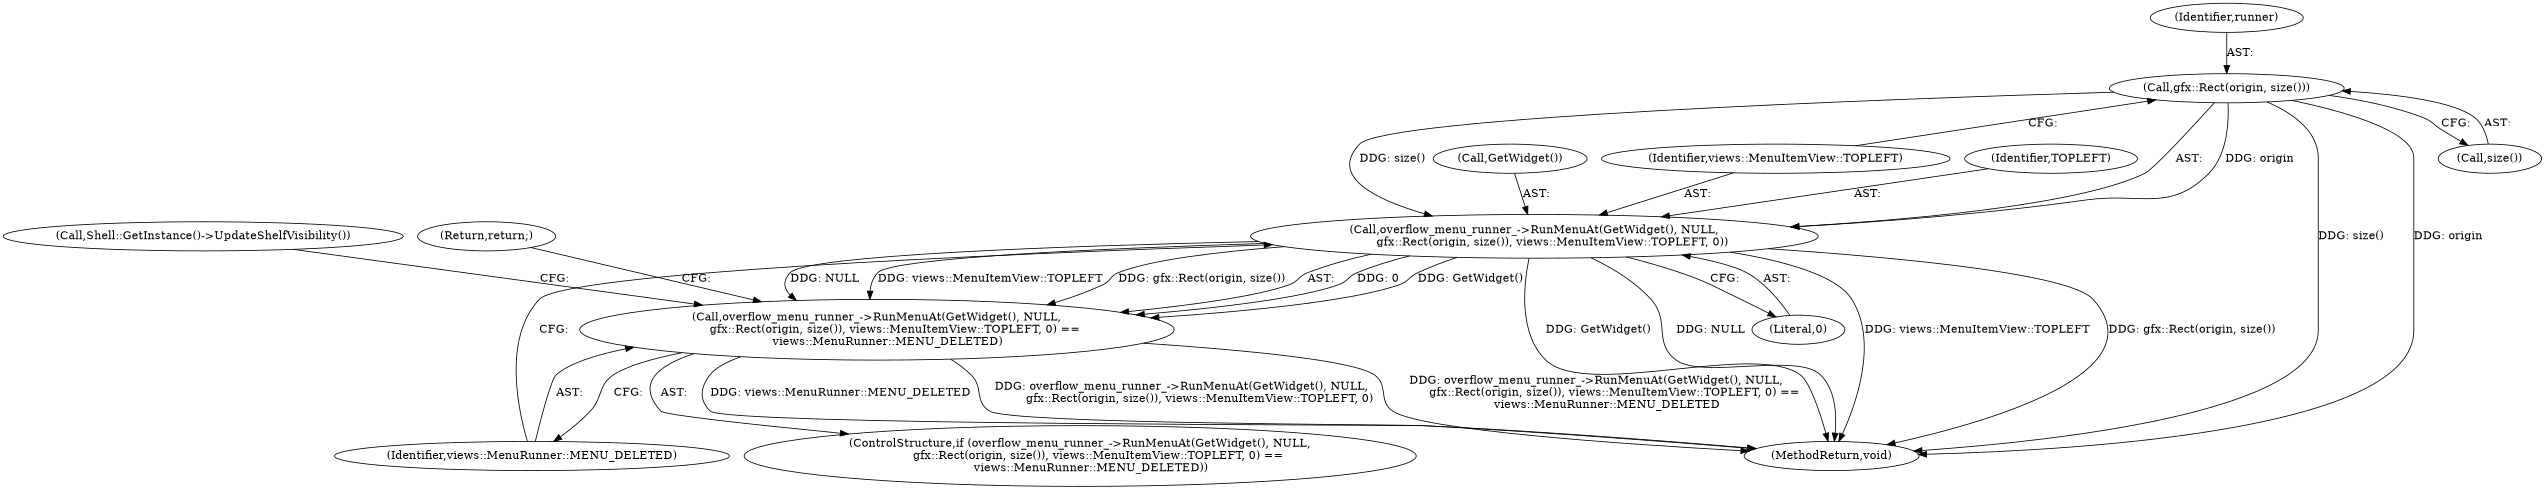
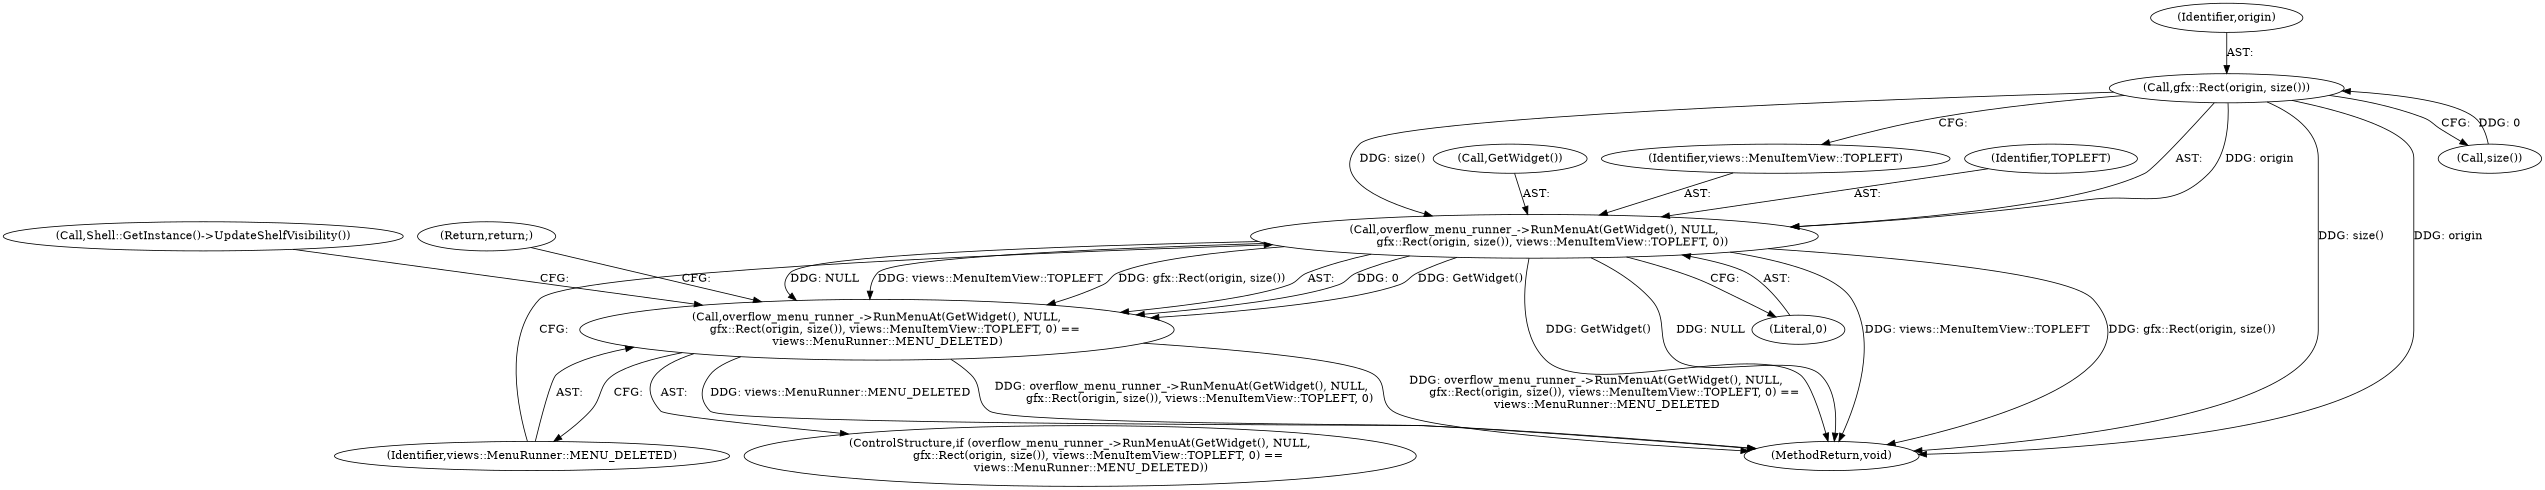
(2227, 18) -> (2227, 18)
(2002, 123) -> (1976, 112)
(2500, 123) -> (2500, 123)
